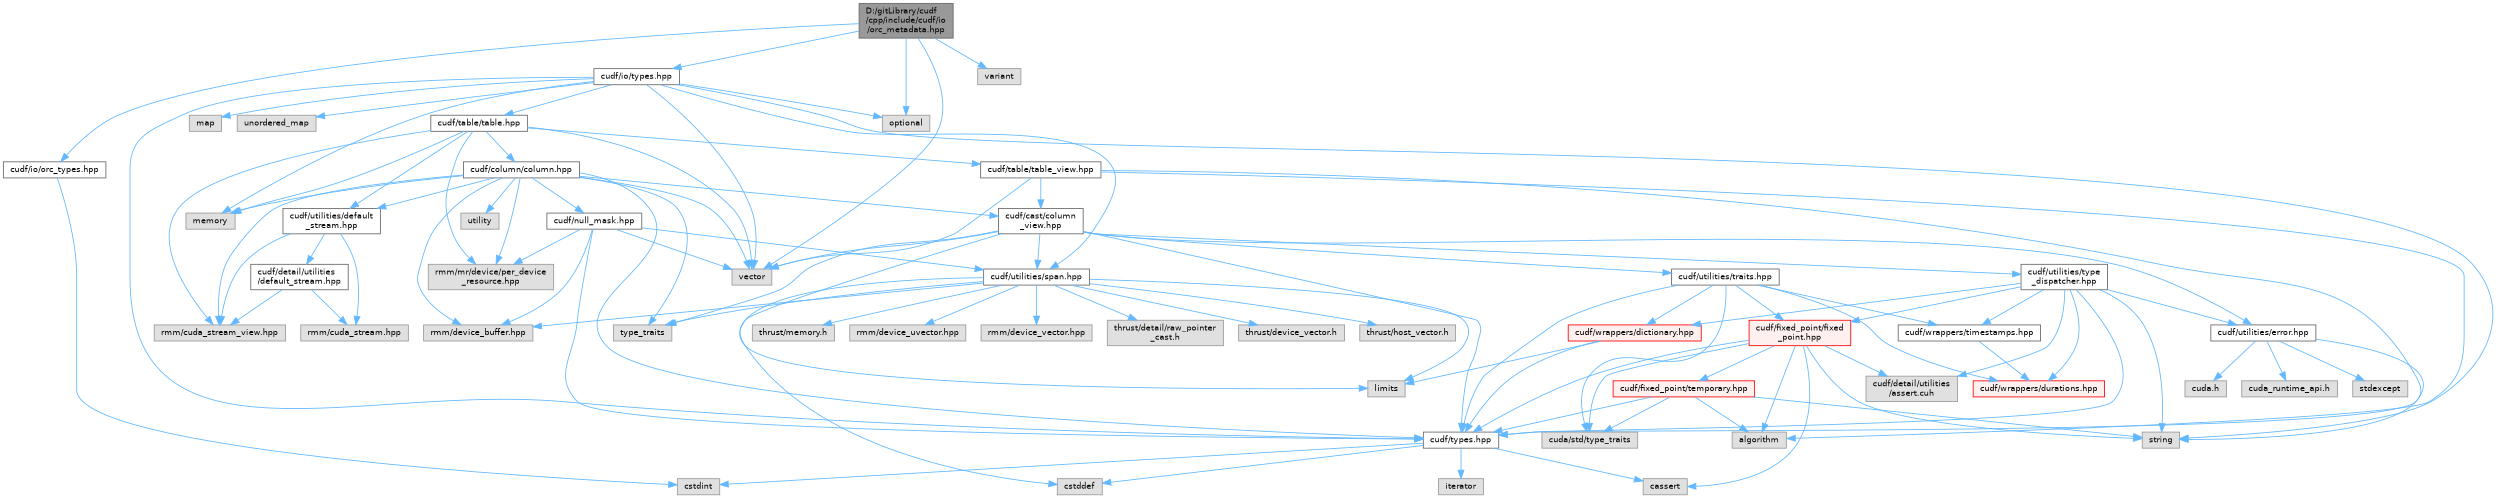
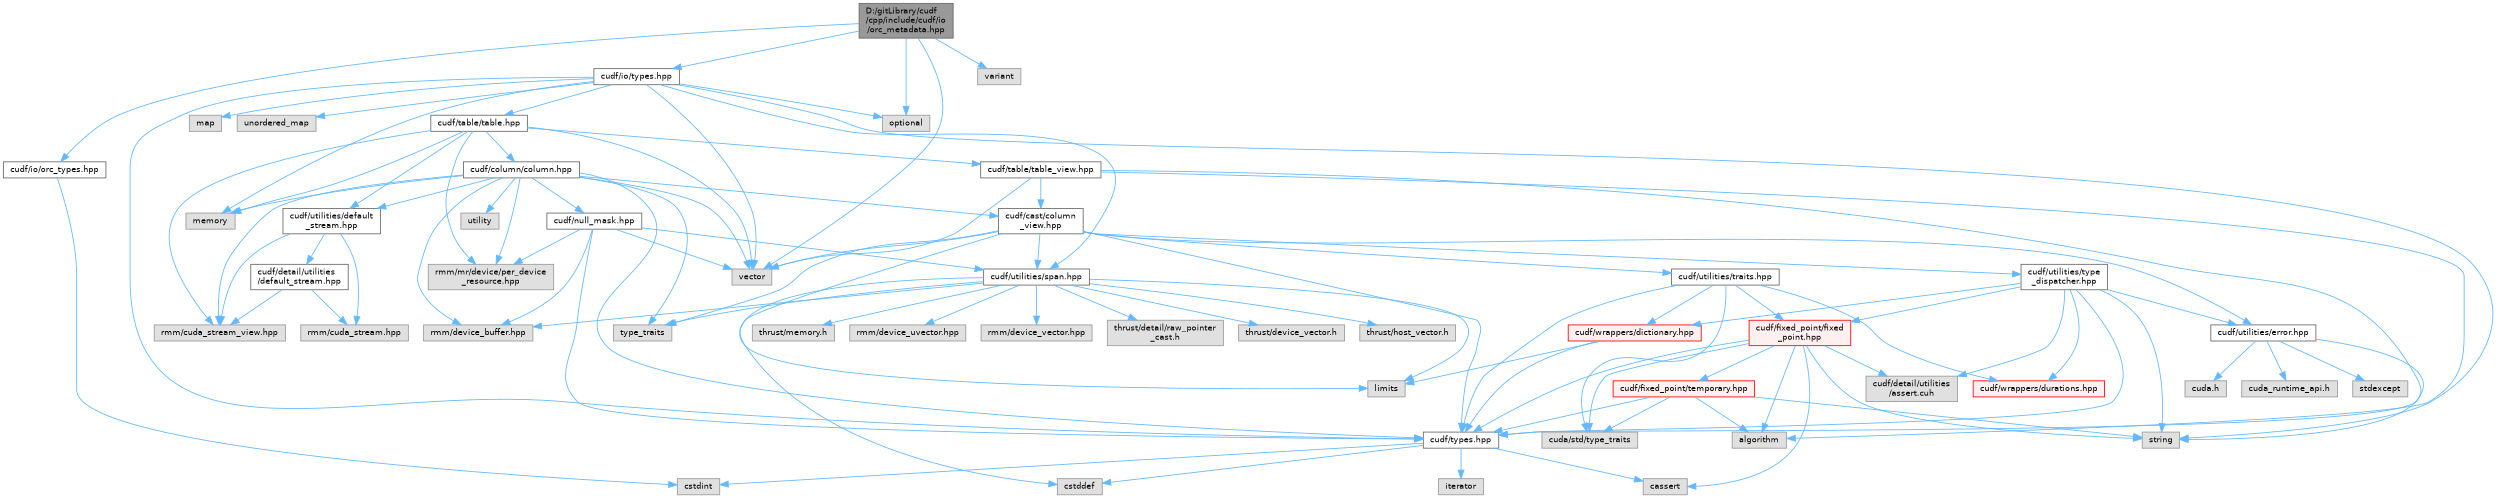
(1969, 333) -> none
